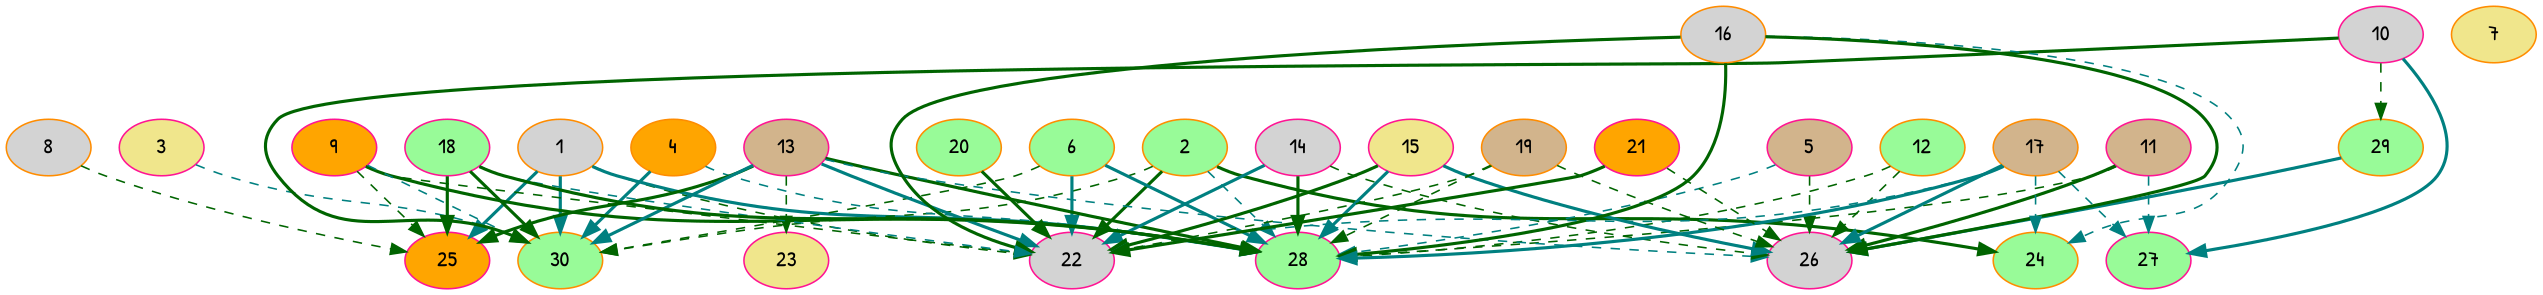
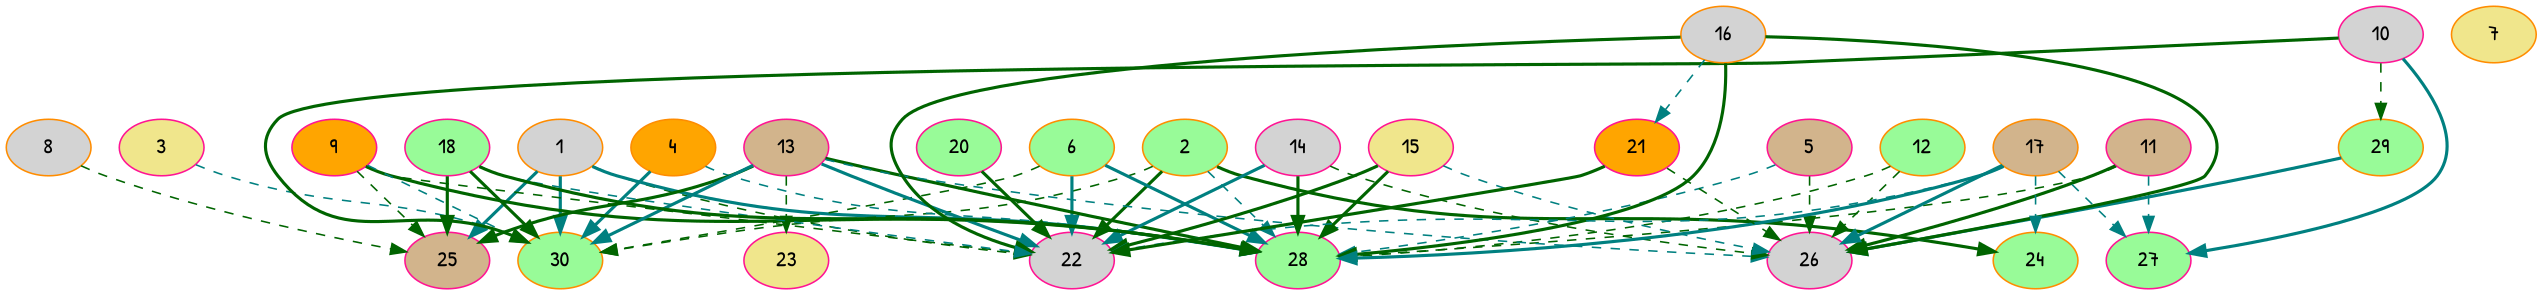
(2152, 78) -> (1685, 85)
(959, 148) -> (959, 148)
(1524, 148) -> none
(1367, 192) -> (1366, 193)
(1565, 206) -> (1565, 206)
(447, 261) -> (447, 261)
